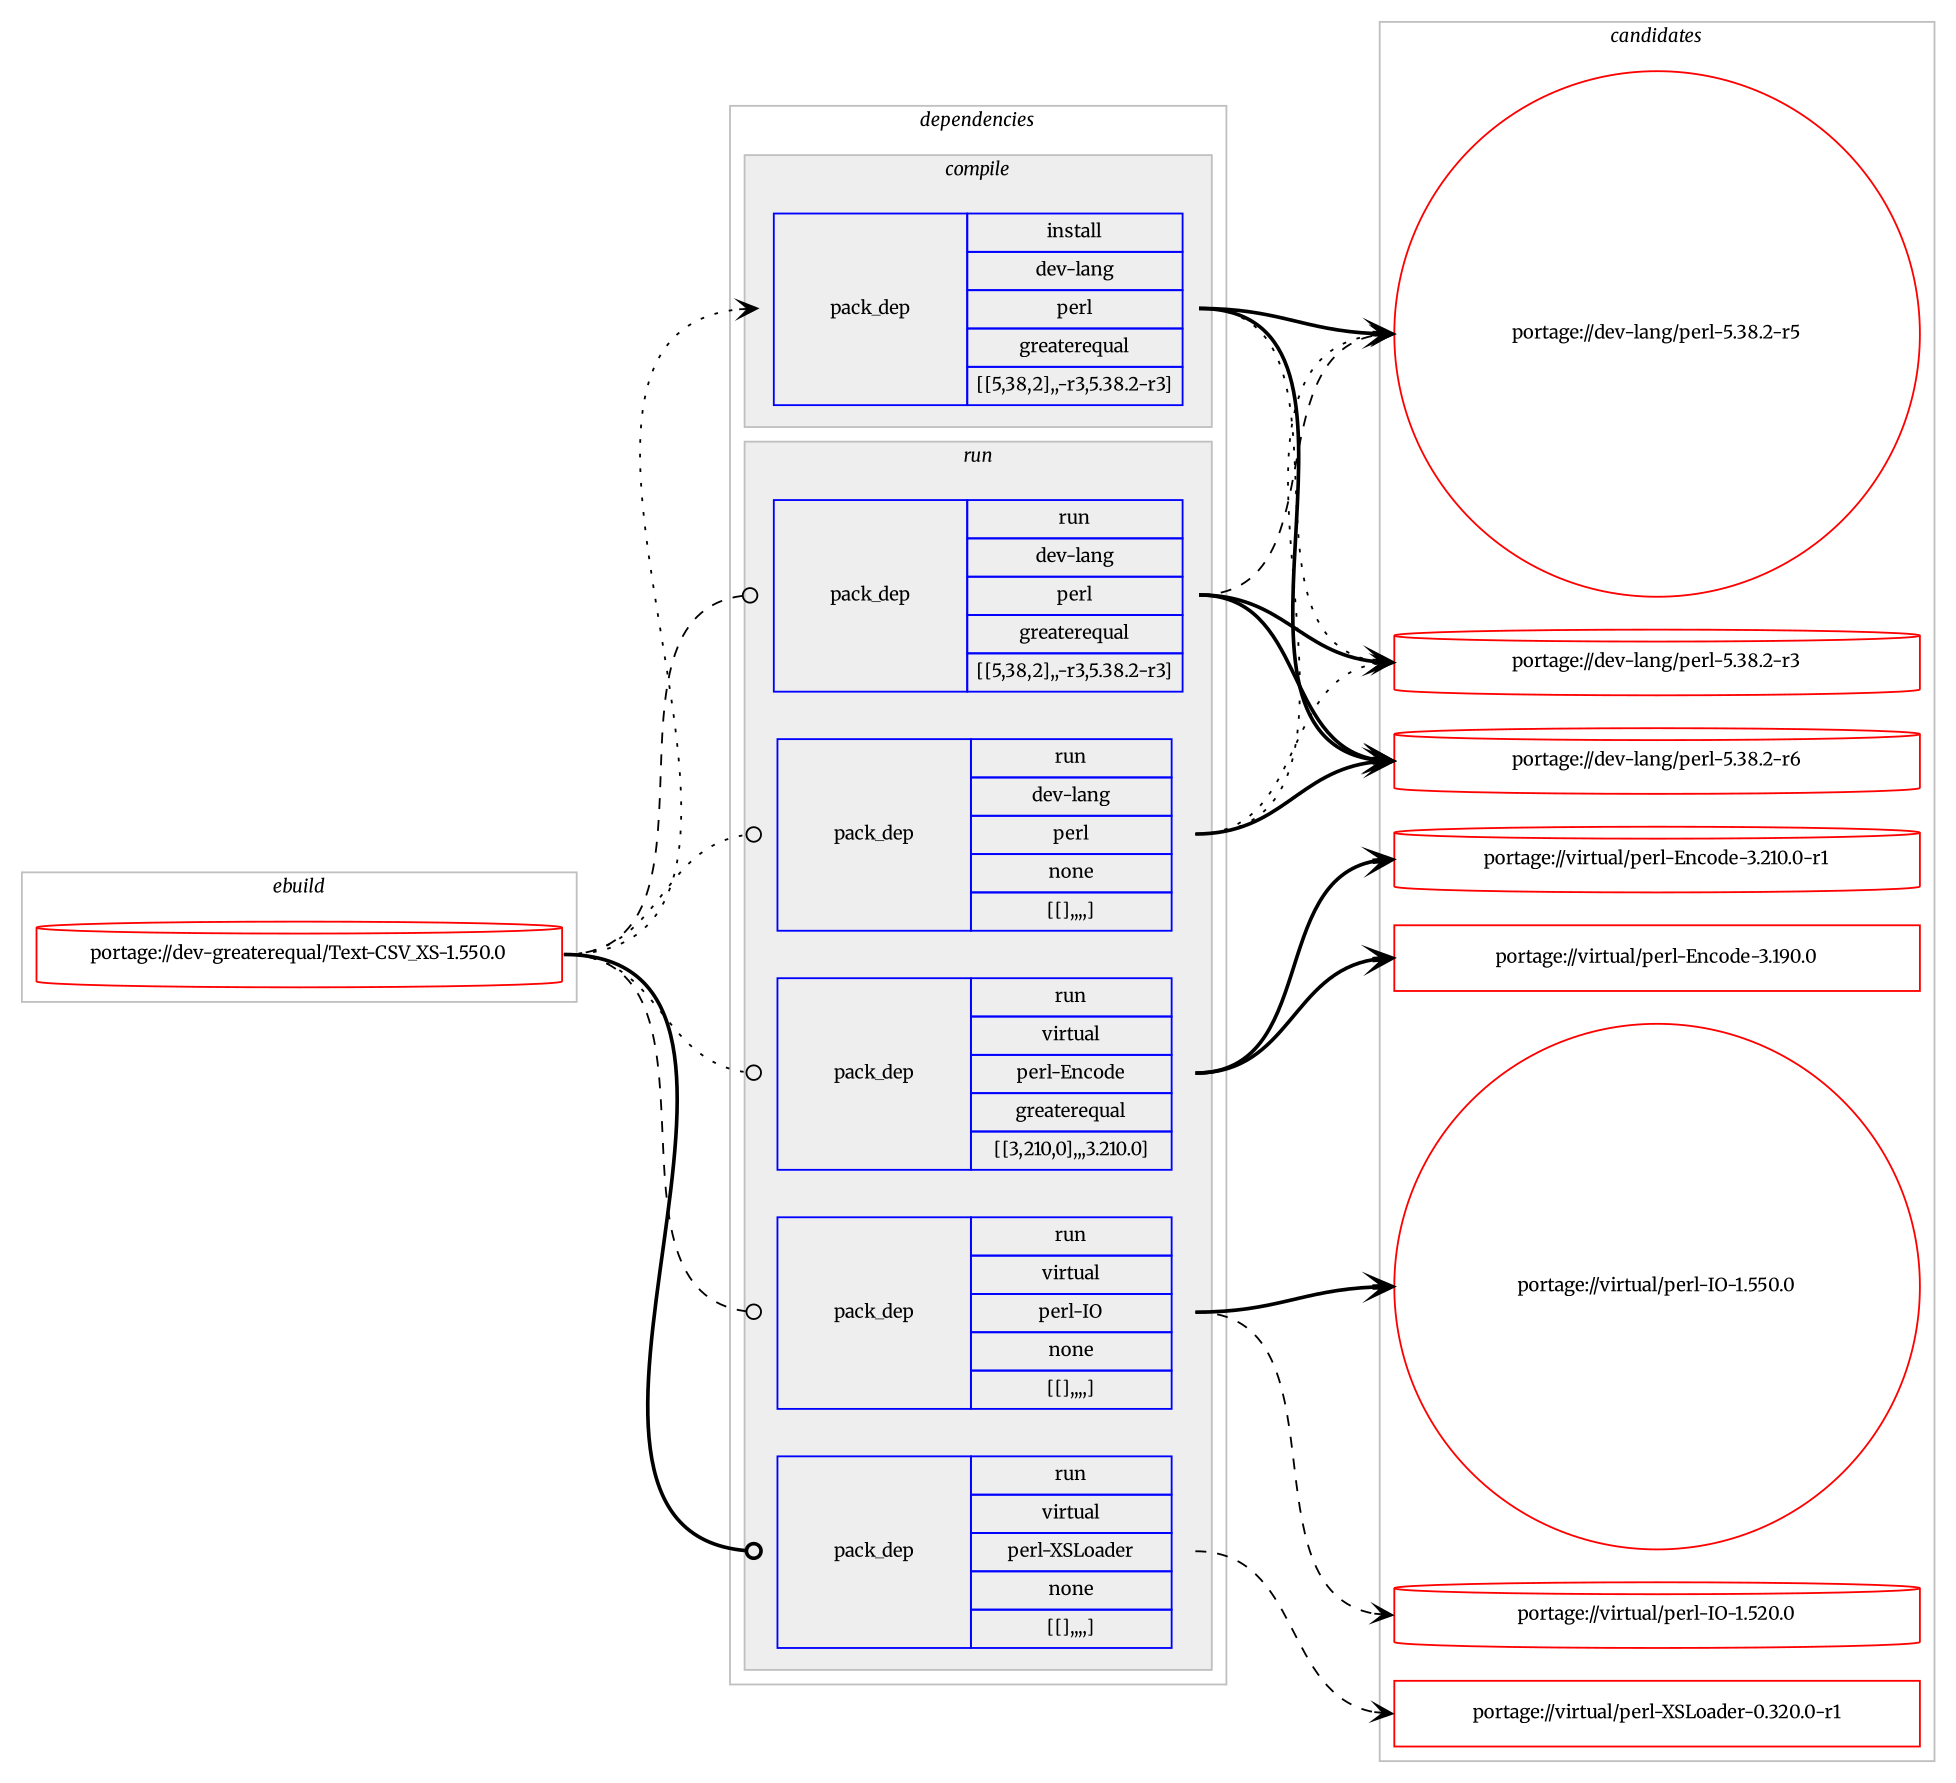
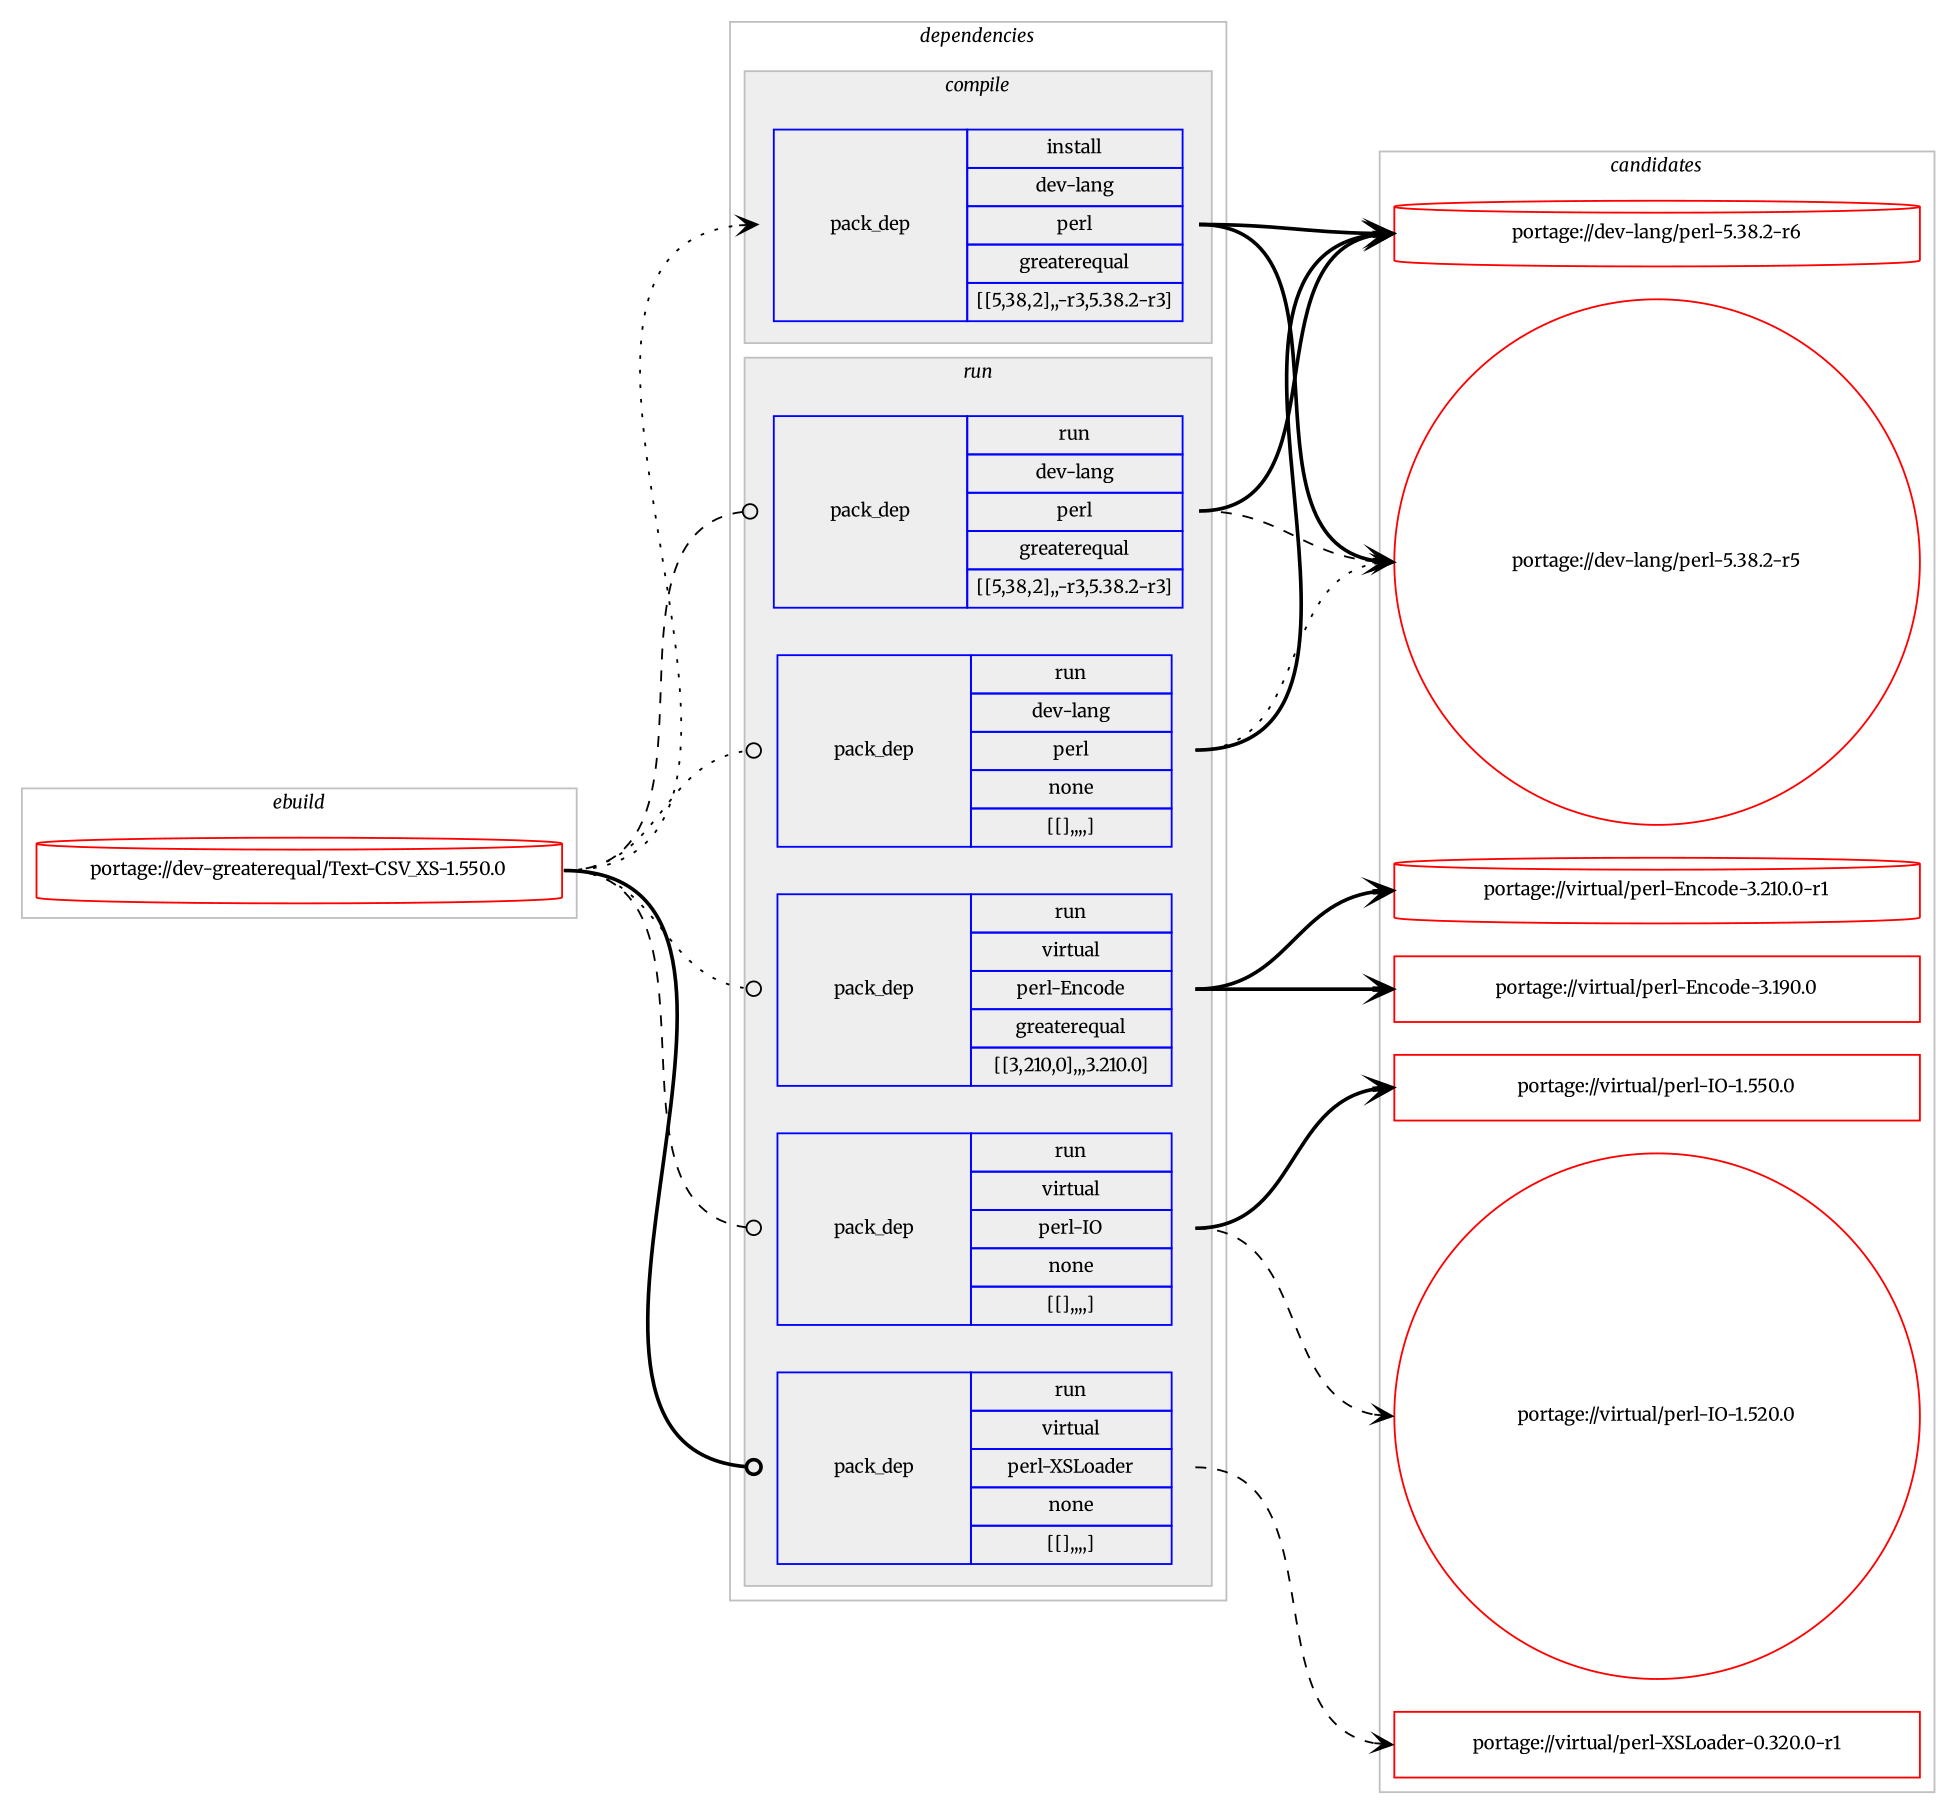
(1657, 662) -> none
(1657, 1287) -> (1657, 1088)
(1657, 1615) -> (1657, 1416)
